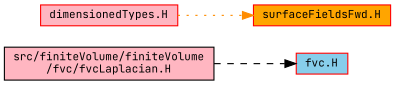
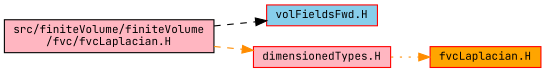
(322, 15) -> (486, 57)
none -> (228, 48)
(322, 64) -> (322, 15)
